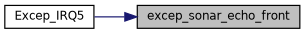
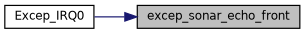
(49, 17) -> (49, 17)
